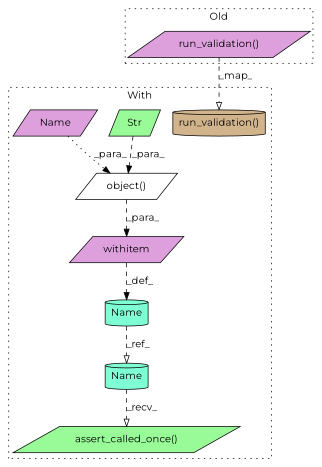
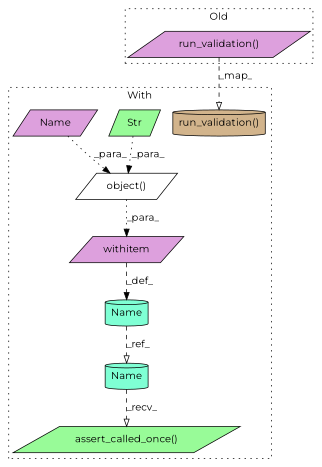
(131, 151) -> (131, 151)
(127, 214) -> (127, 214)
